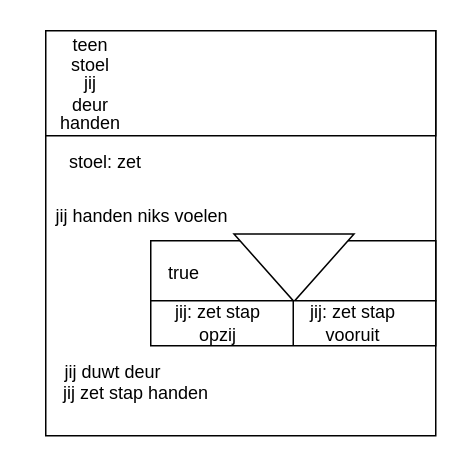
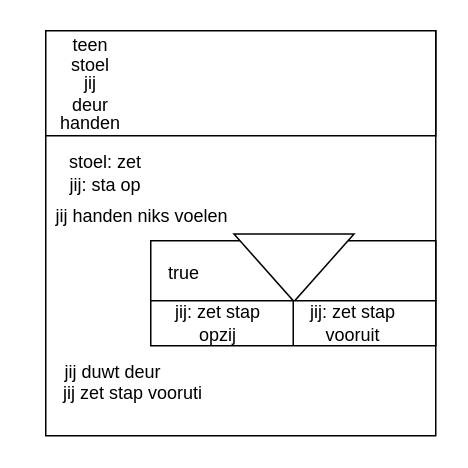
none -> (106, 185)
(150, 394) -> (153, 394)
